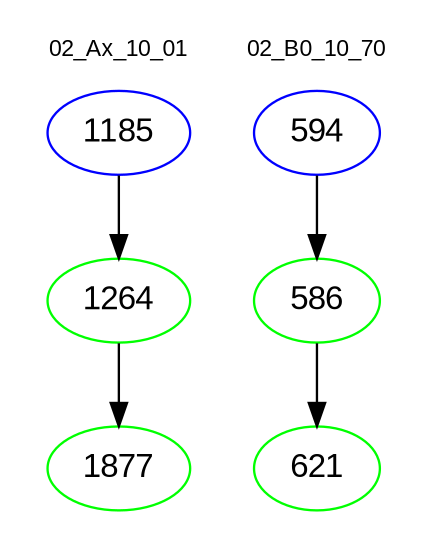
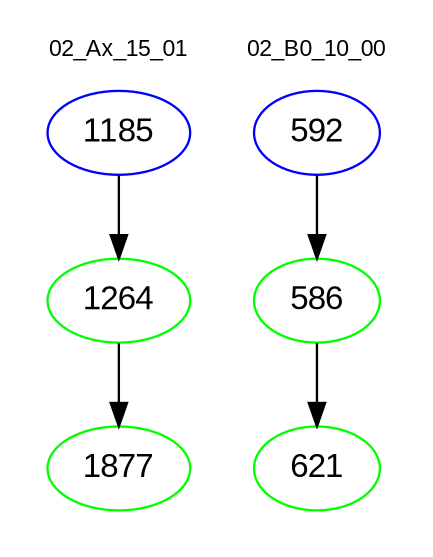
(119, 50) -> (119, 50)
(317, 50) -> (317, 50)
(317, 133) -> (317, 133)
